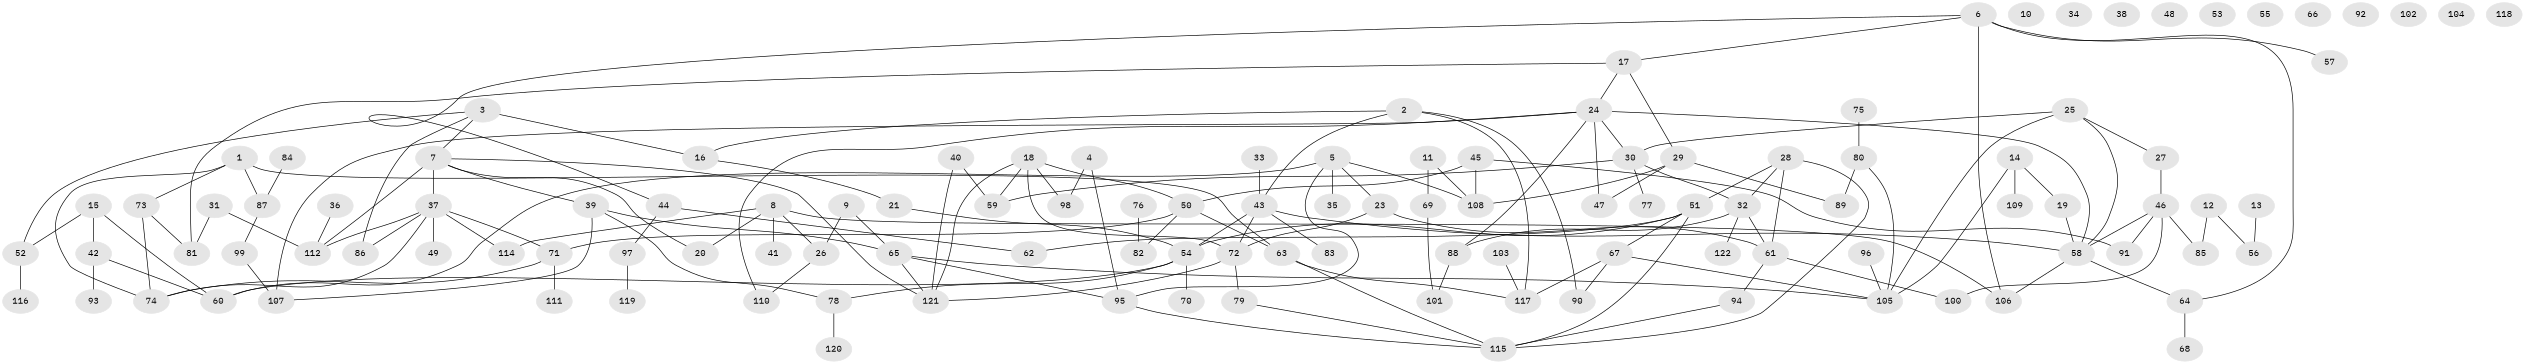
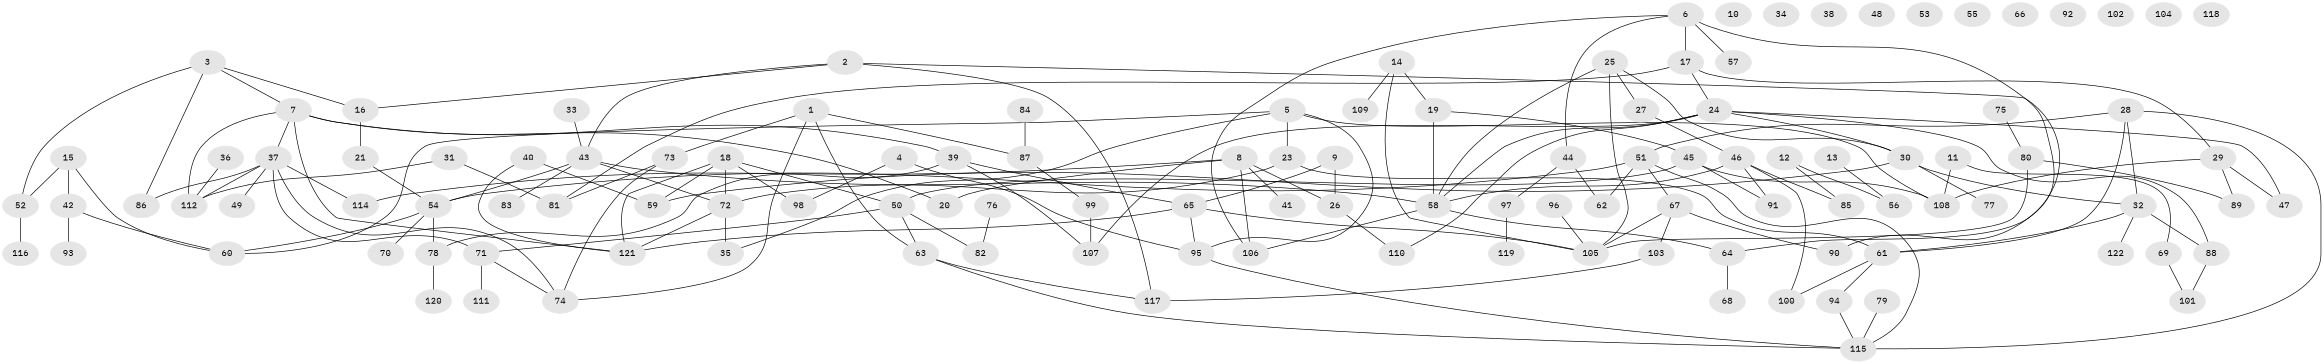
none -> (1536, 120)
(1578, 273) -> (1666, 230)
(1237, 281) -> (726, 233)
